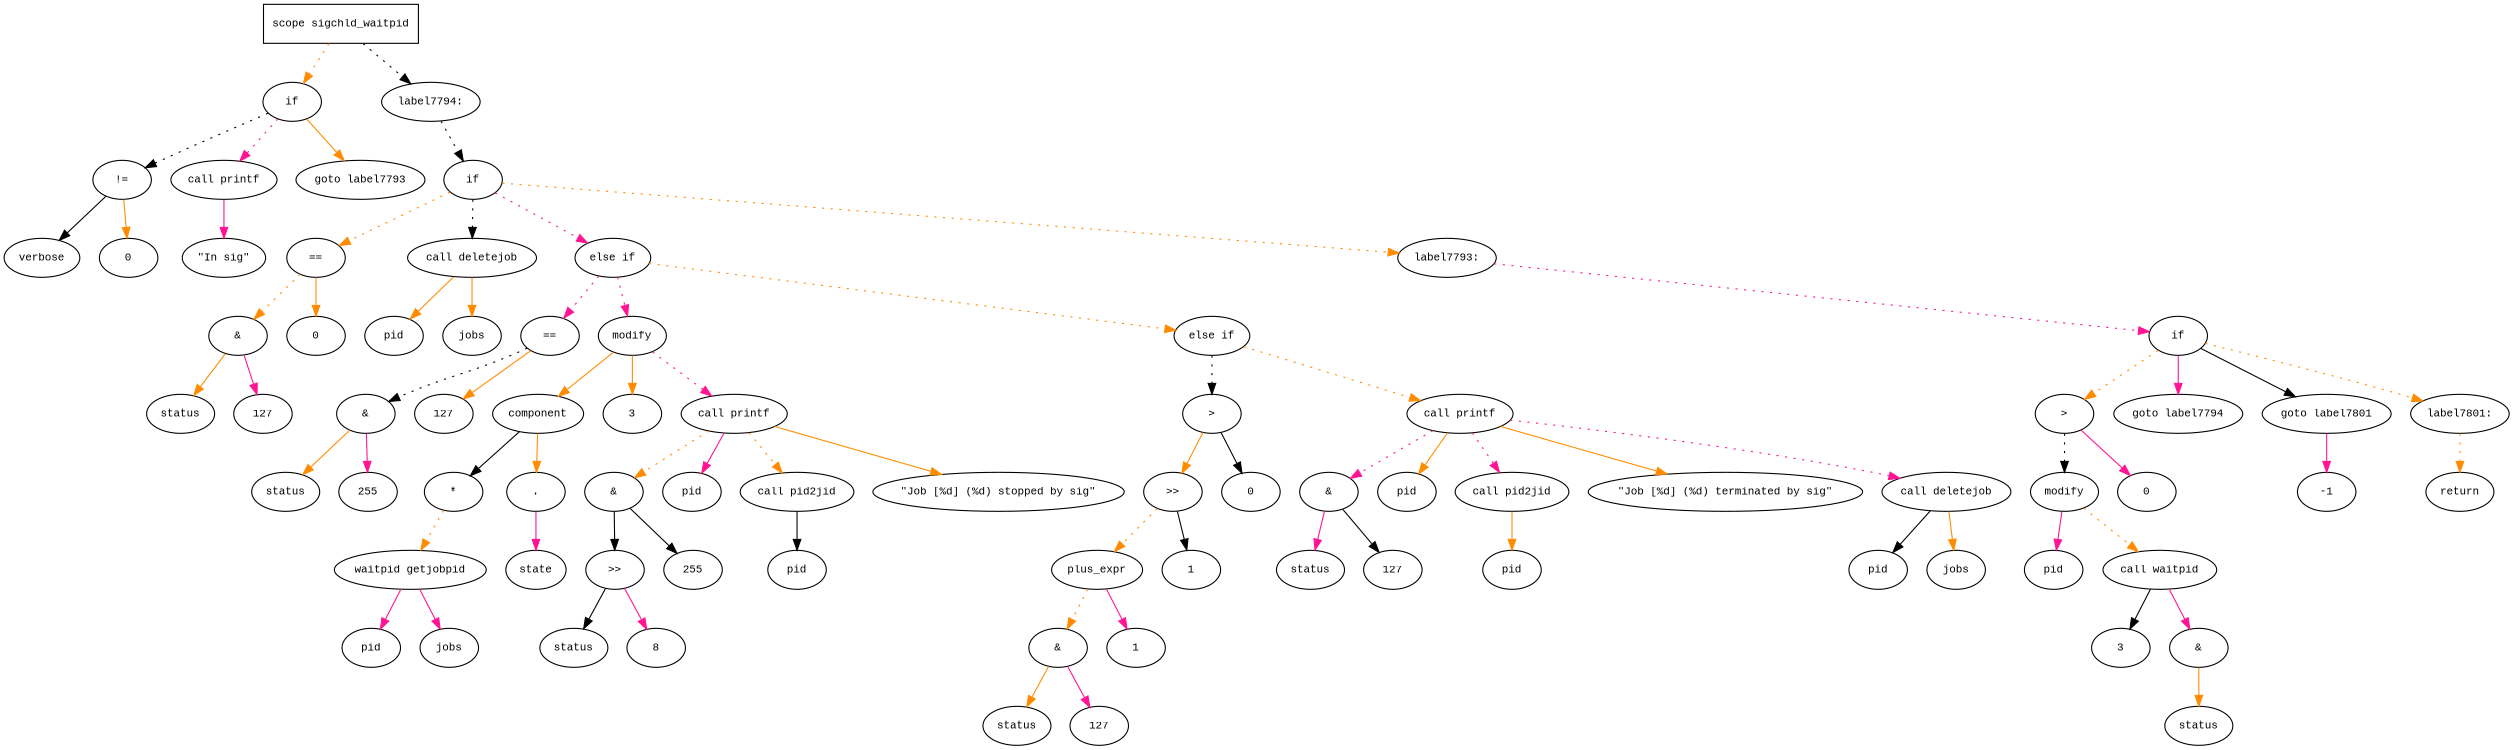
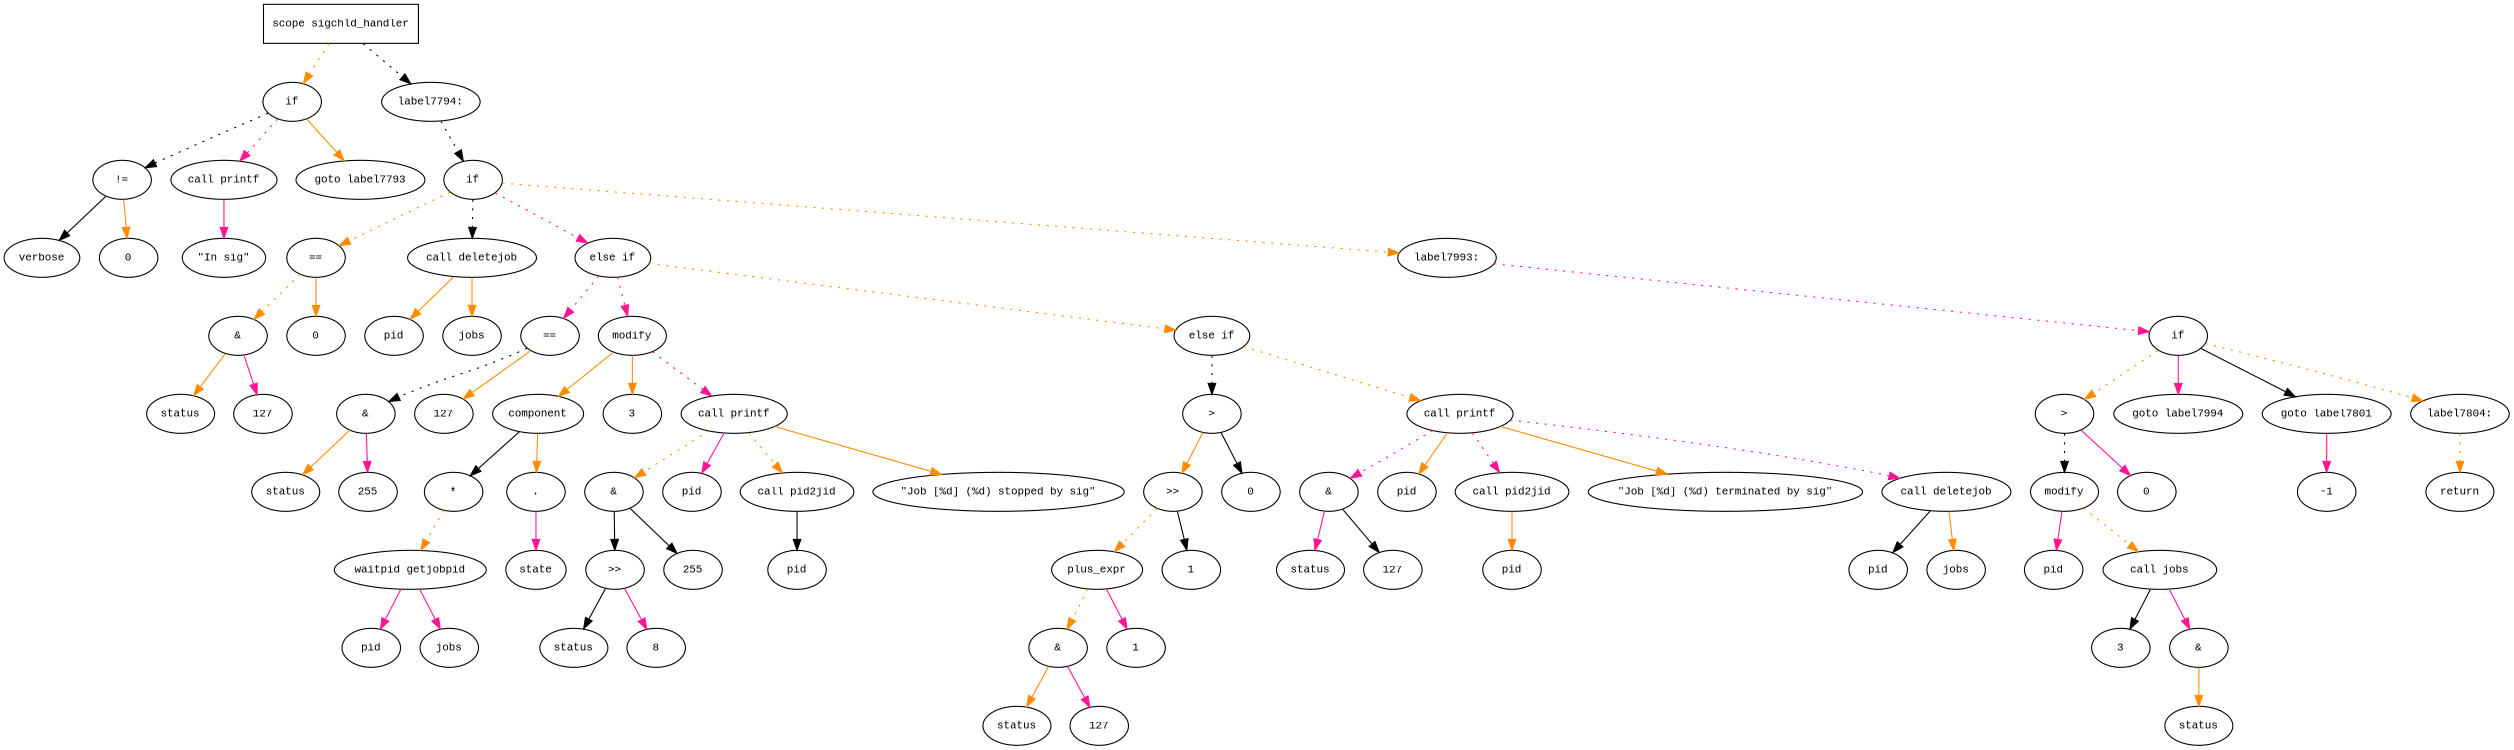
(341, 24) -> (341, 24)
(1447, 258) -> (1447, 258)
(2178, 414) -> (2178, 414)
(2460, 414) -> (2460, 414)
(2160, 570) -> (2160, 570)
